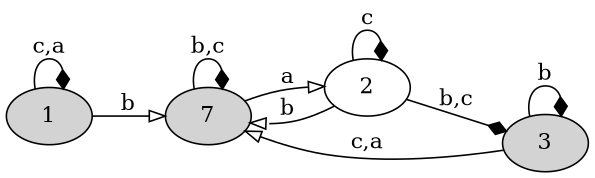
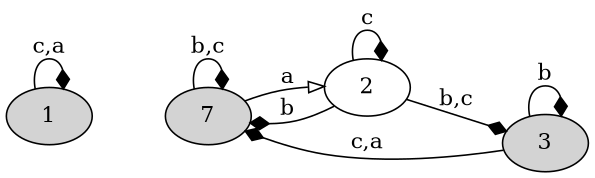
(121, 116) -> none
(303, 119) -> (303, 119)
(381, 159) -> (381, 159)
